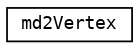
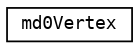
(70, 25) -> (70, 25)
